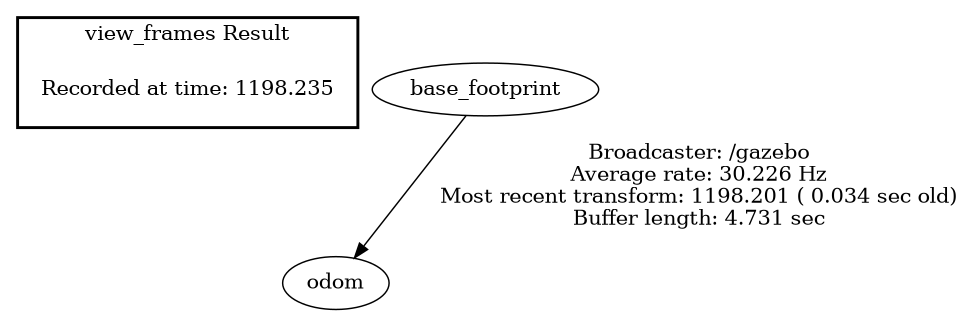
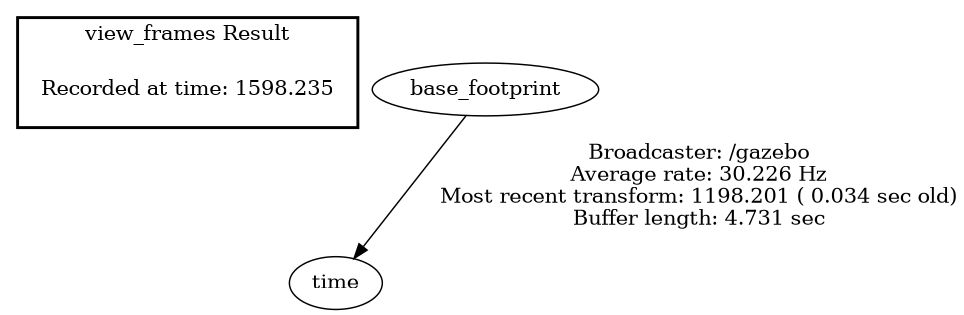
(188, 89) -> (188, 89)
(336, 283) -> (336, 283)
